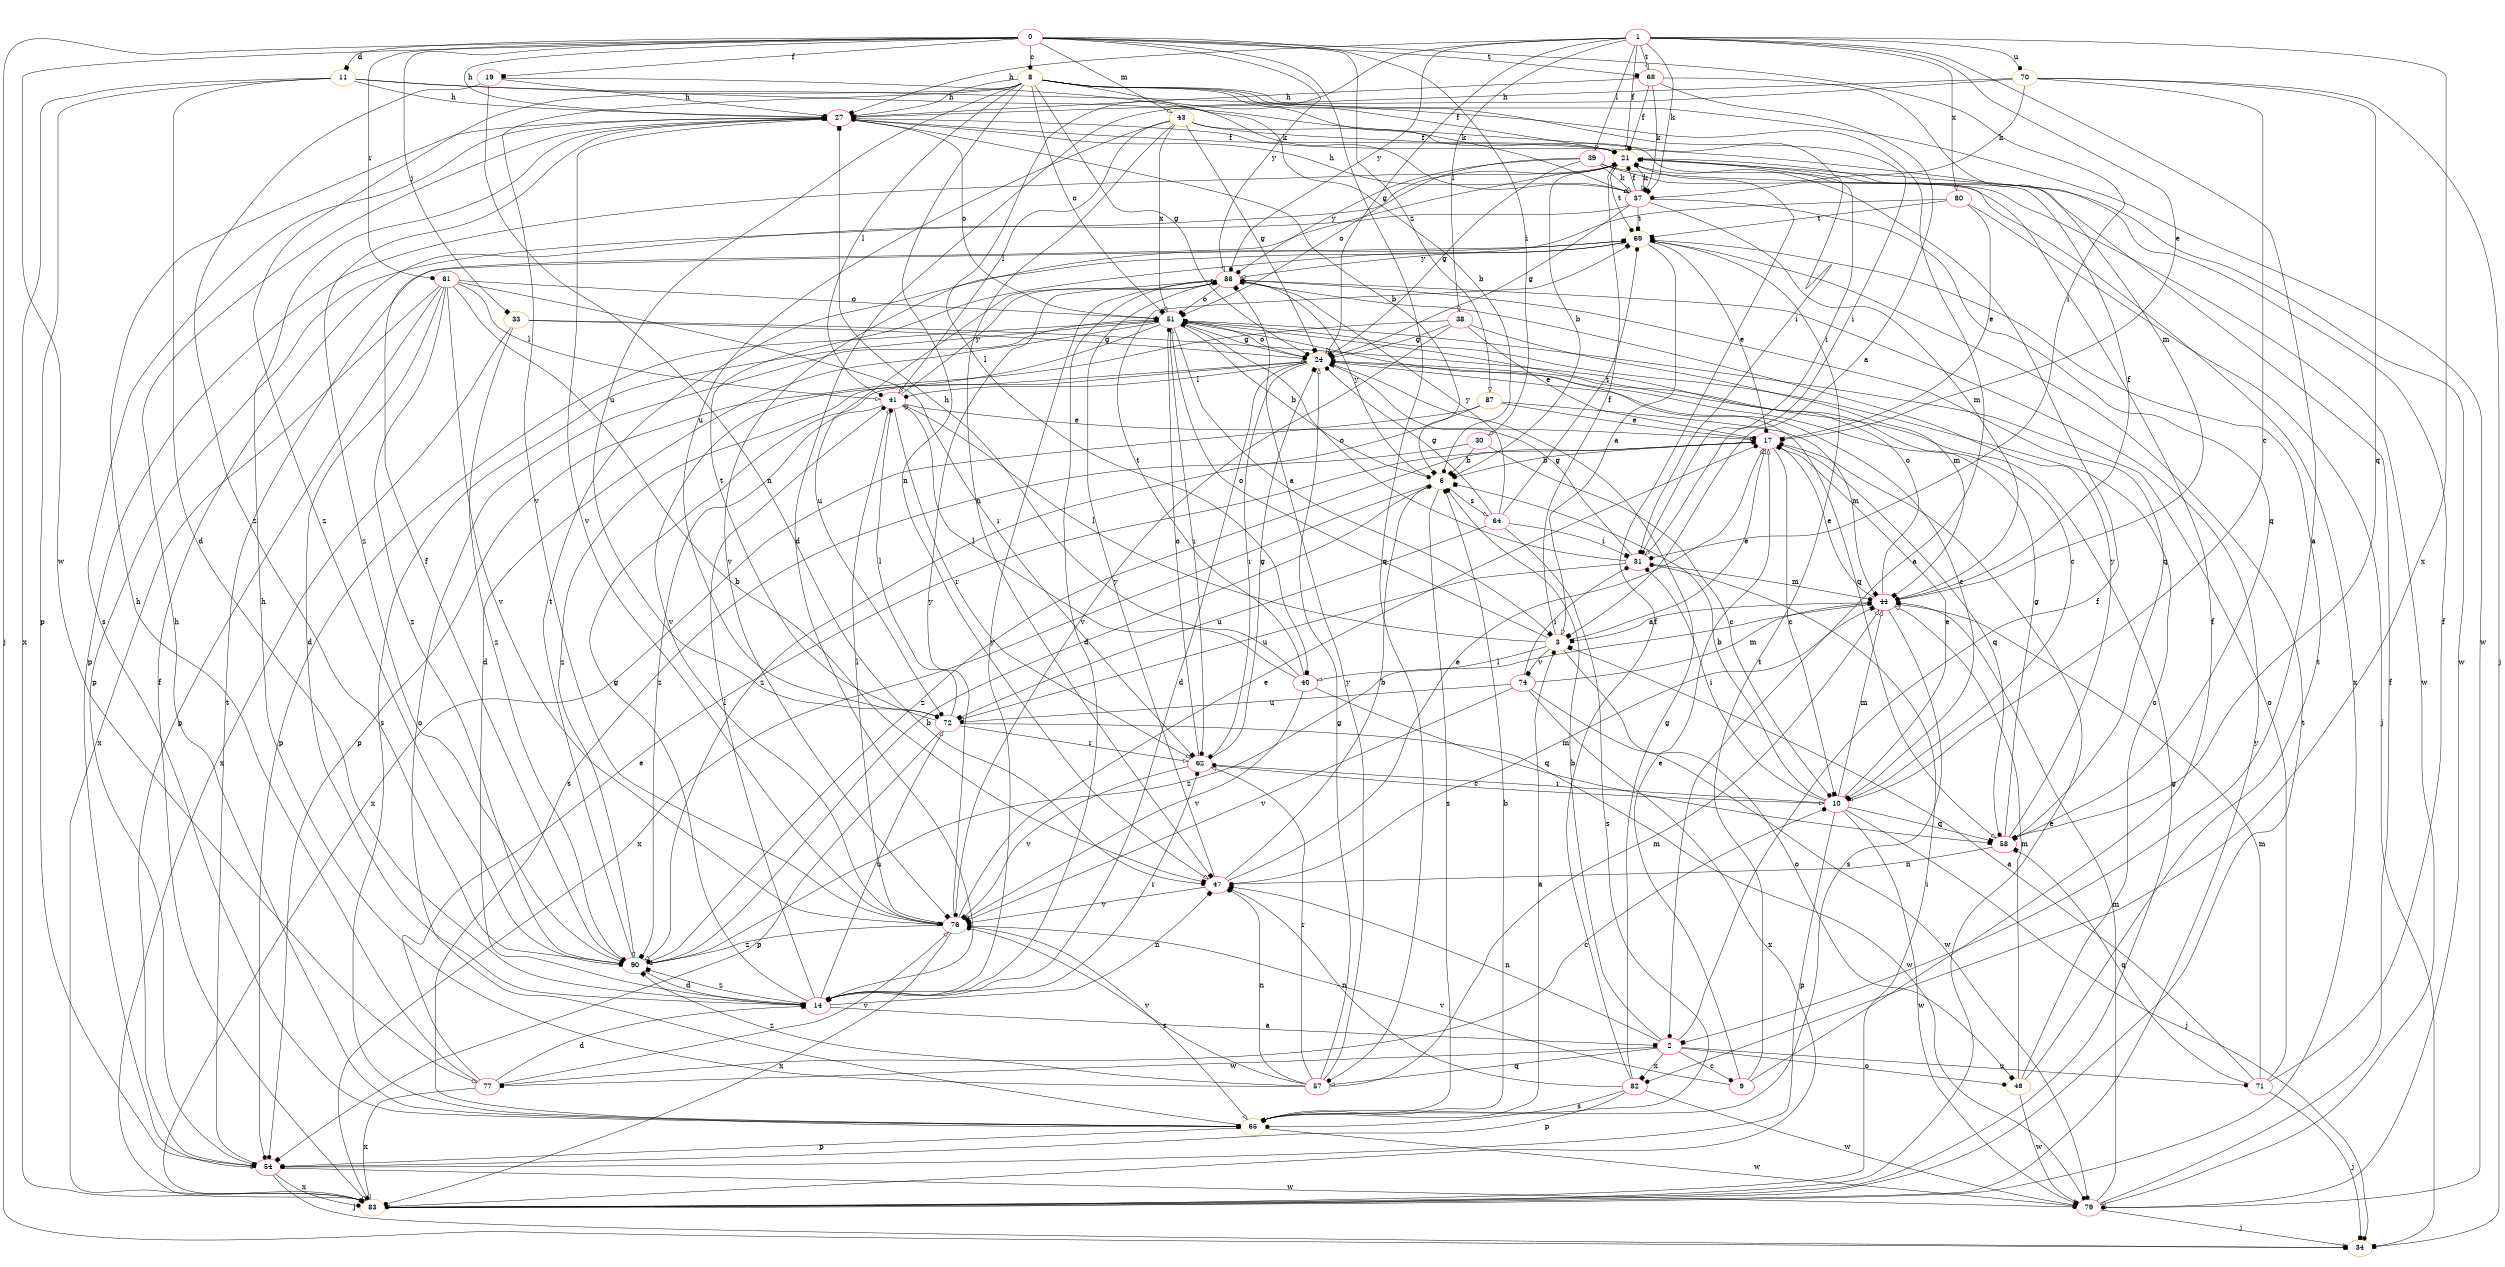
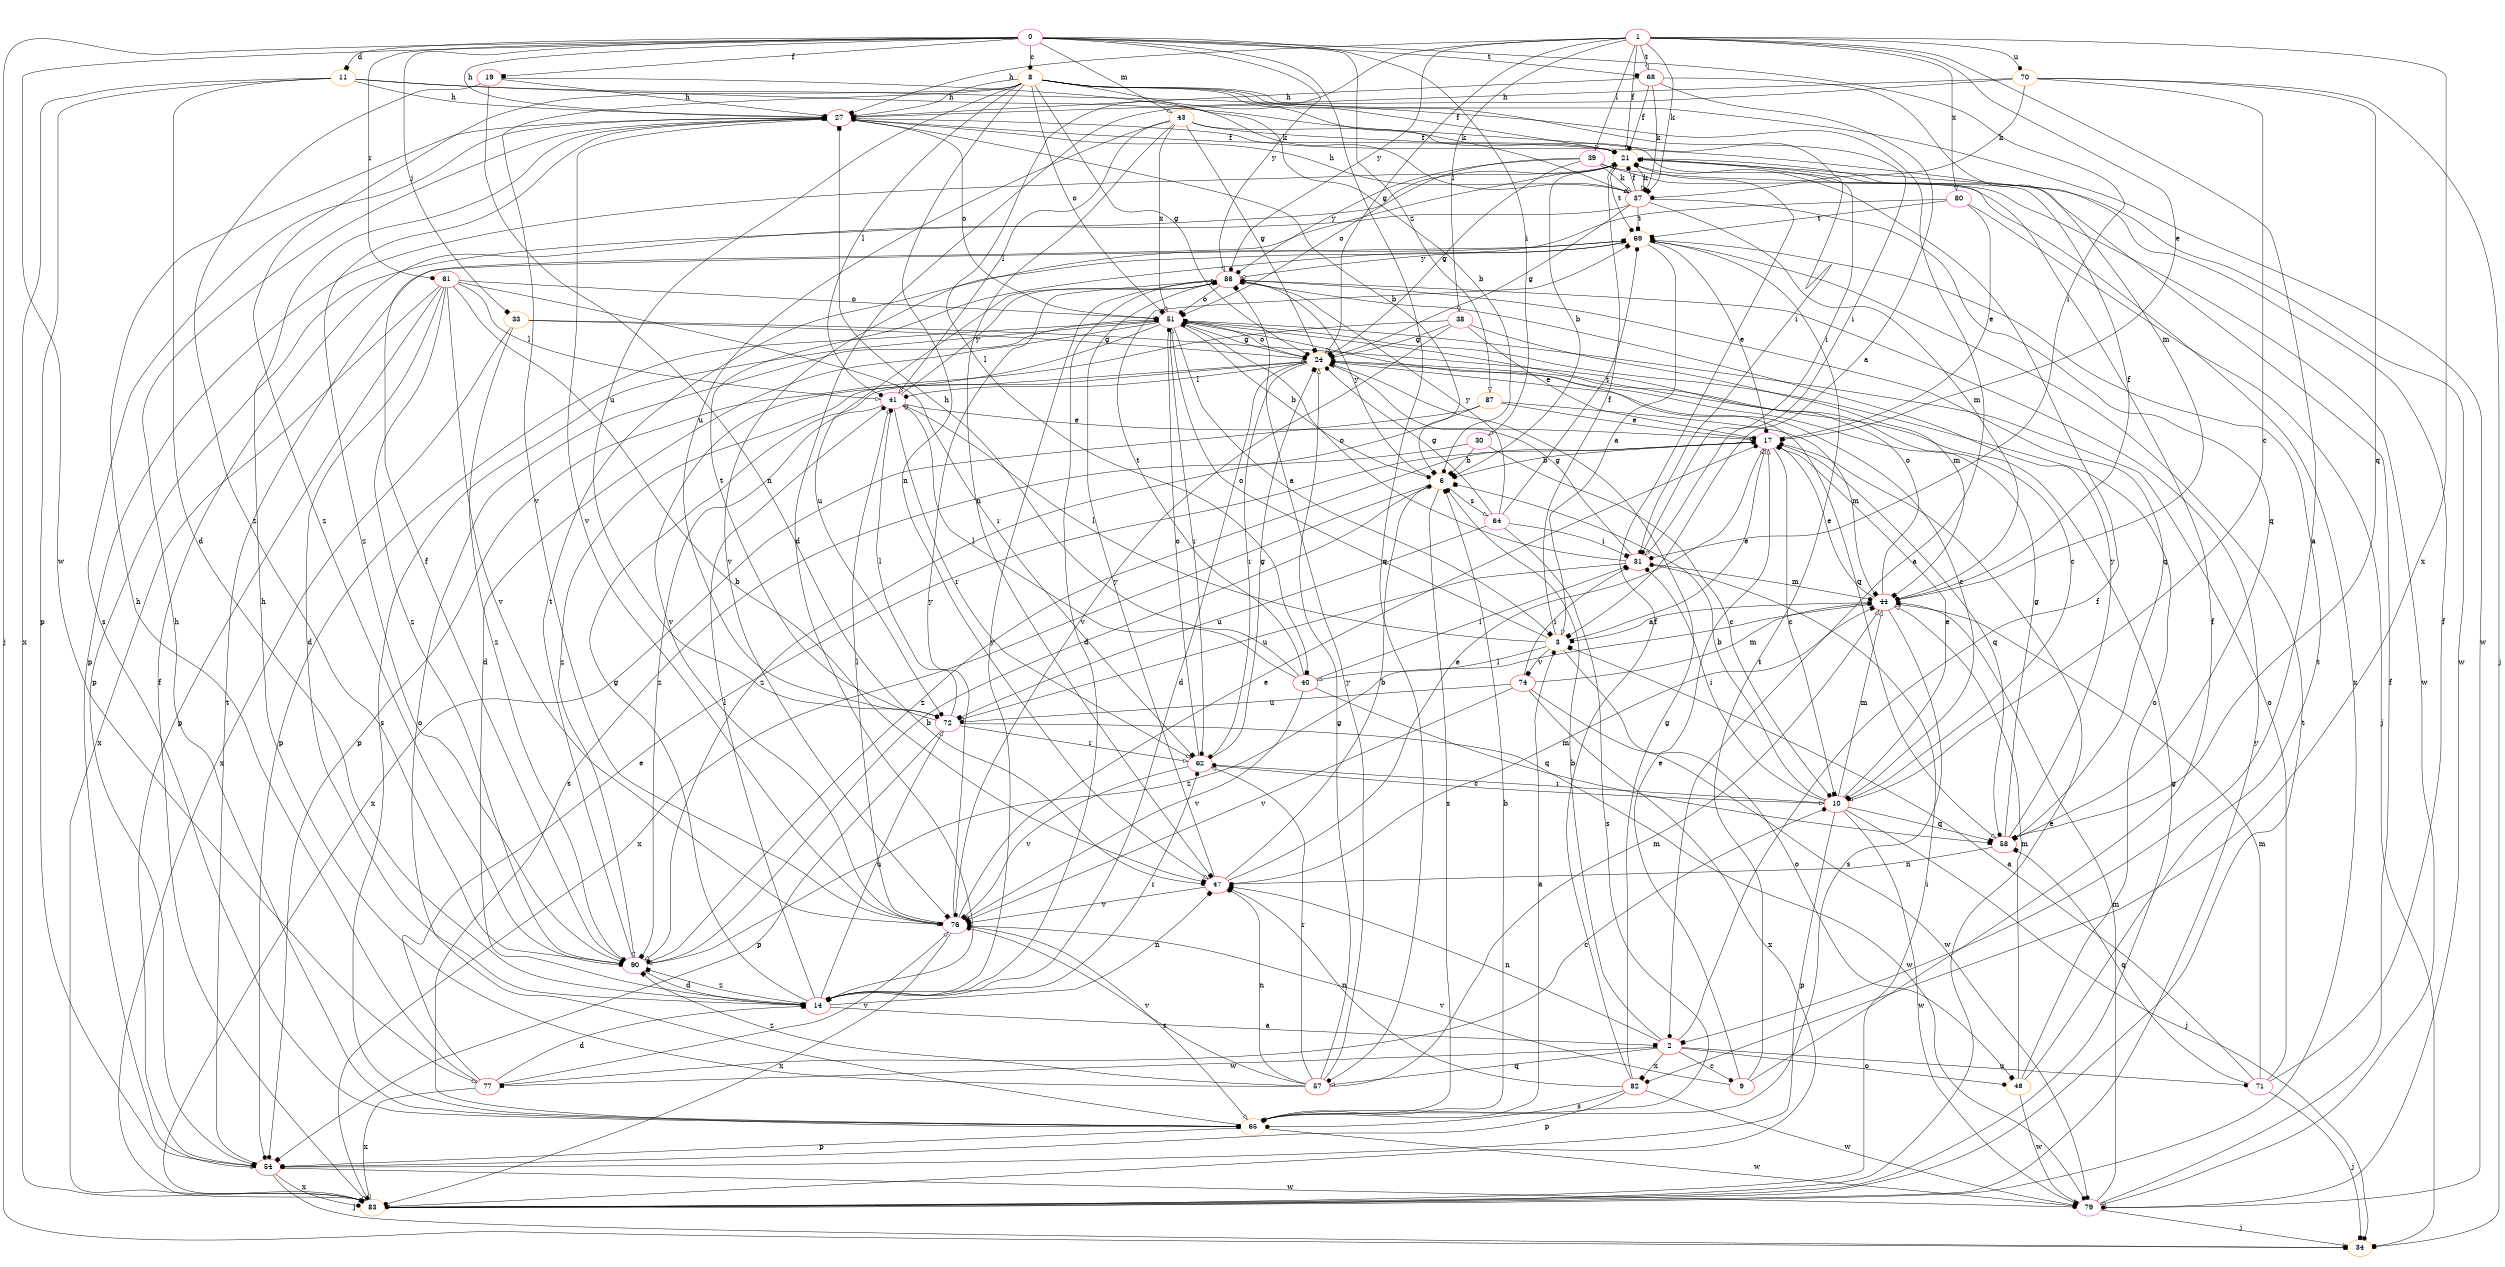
(489, 78) -> (489, 78)
none -> (1470, 623)
(796, 934) -> none
(1787, 1067) -> (1787, 1067)
